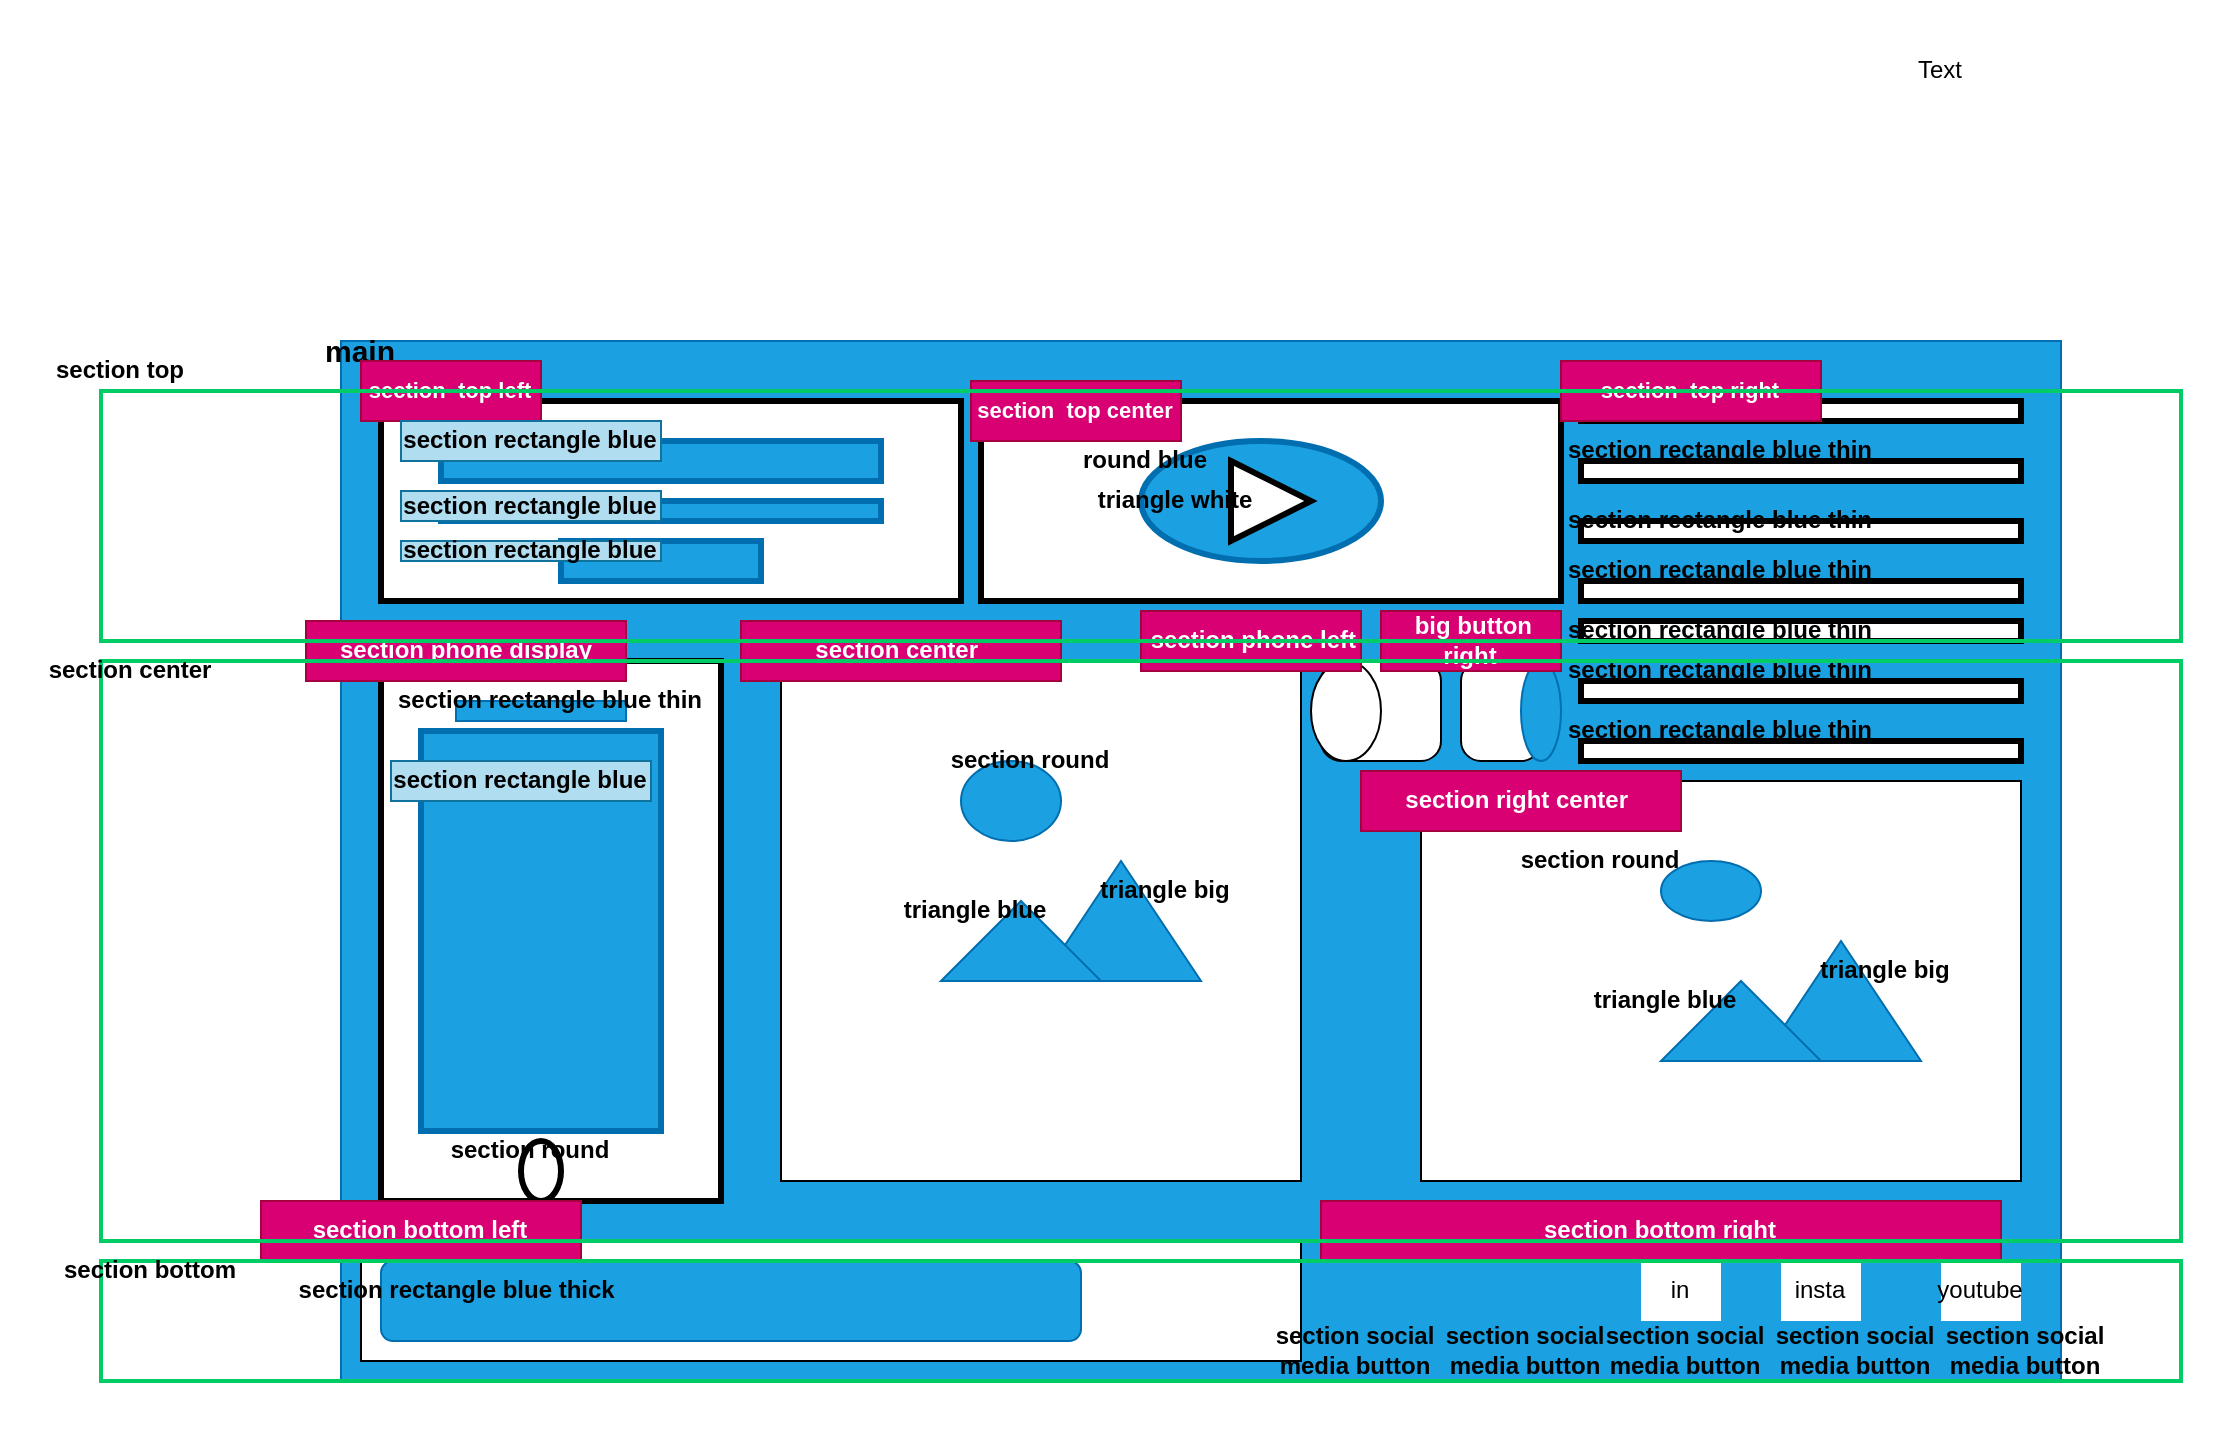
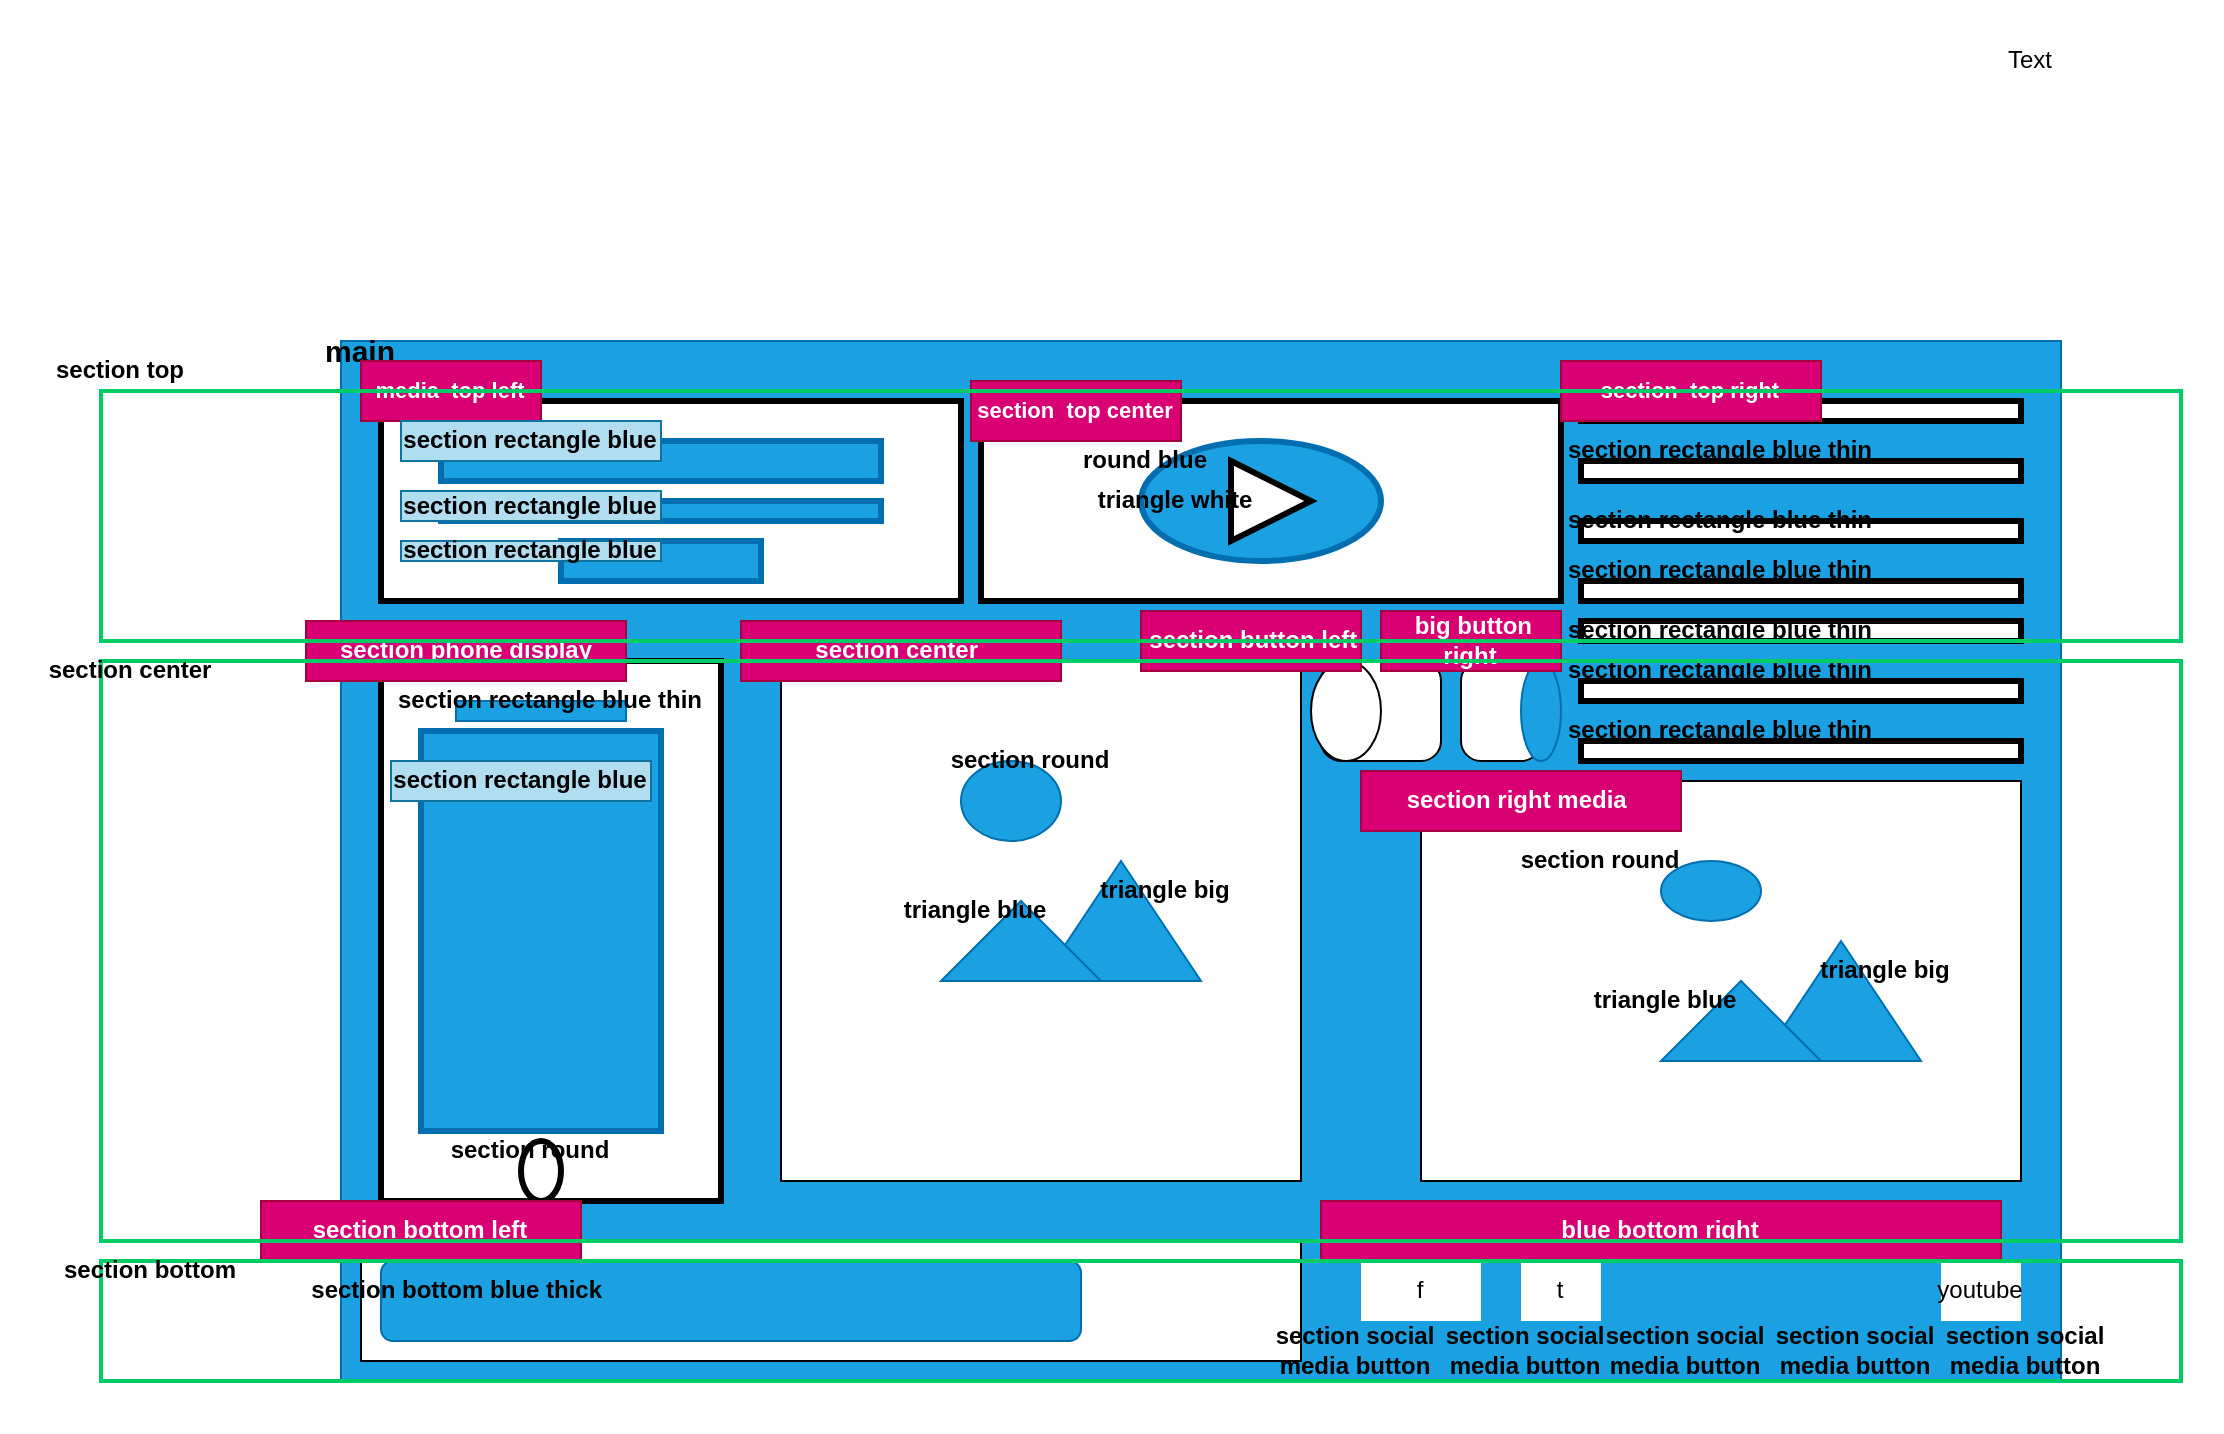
(1941, 71) -> (2031, 61)
(451, 391) -> (451, 391)
(1251, 641) -> (1251, 641)
(1521, 801) -> (1521, 801)
(1661, 1231) -> (1661, 1231)
(461, 1291) -> (461, 1291)
none -> (1421, 1291)
none -> (1561, 1291)
(1681, 1291) -> none
(1821, 1291) -> none
